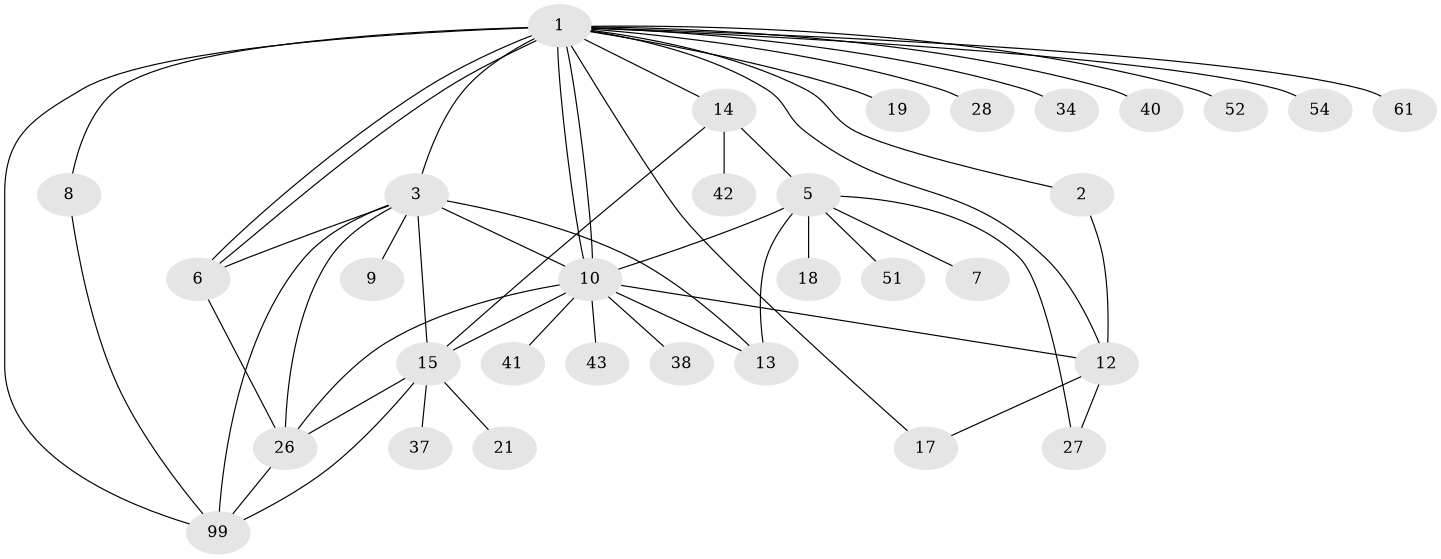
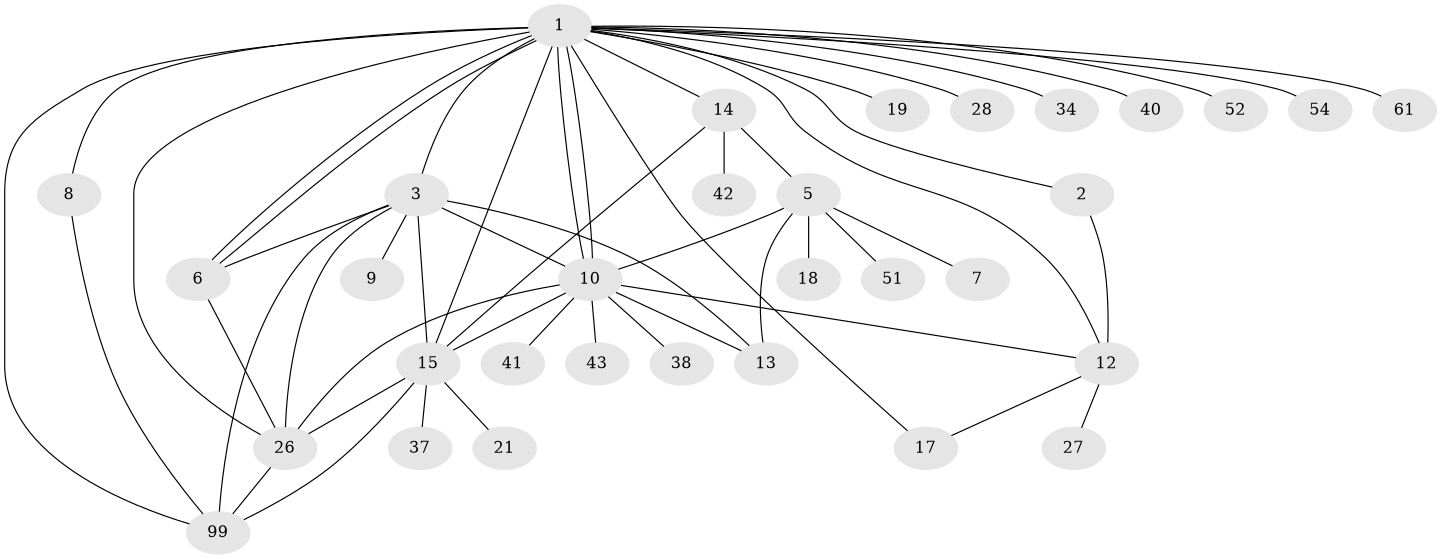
none -> (178, 138)
none -> (494, 195)
(1014, 253) -> none
